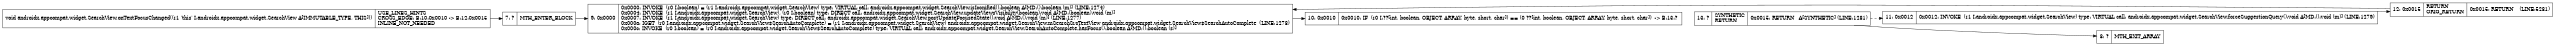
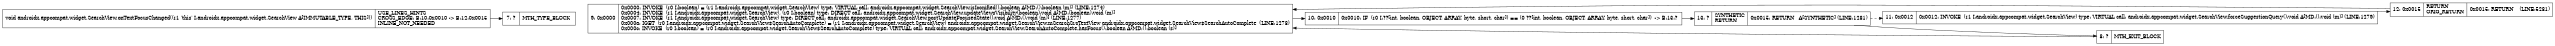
(546, 18) -> (546, 18)
(580, 19) -> (1697, 34)
none -> (1686, 19)
(2137, 37) -> (2137, 37)
